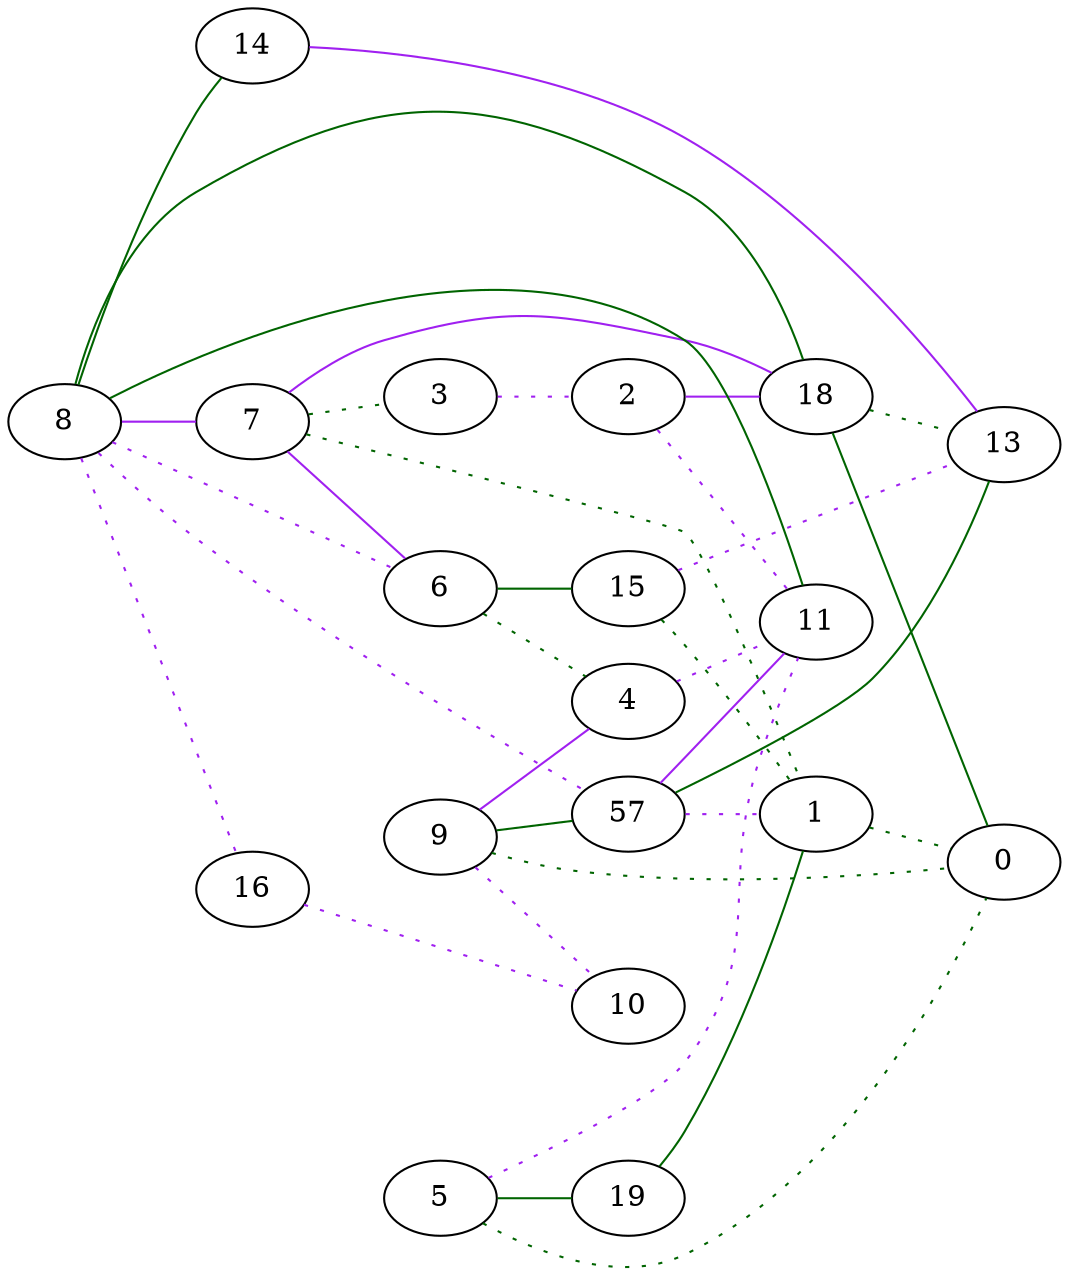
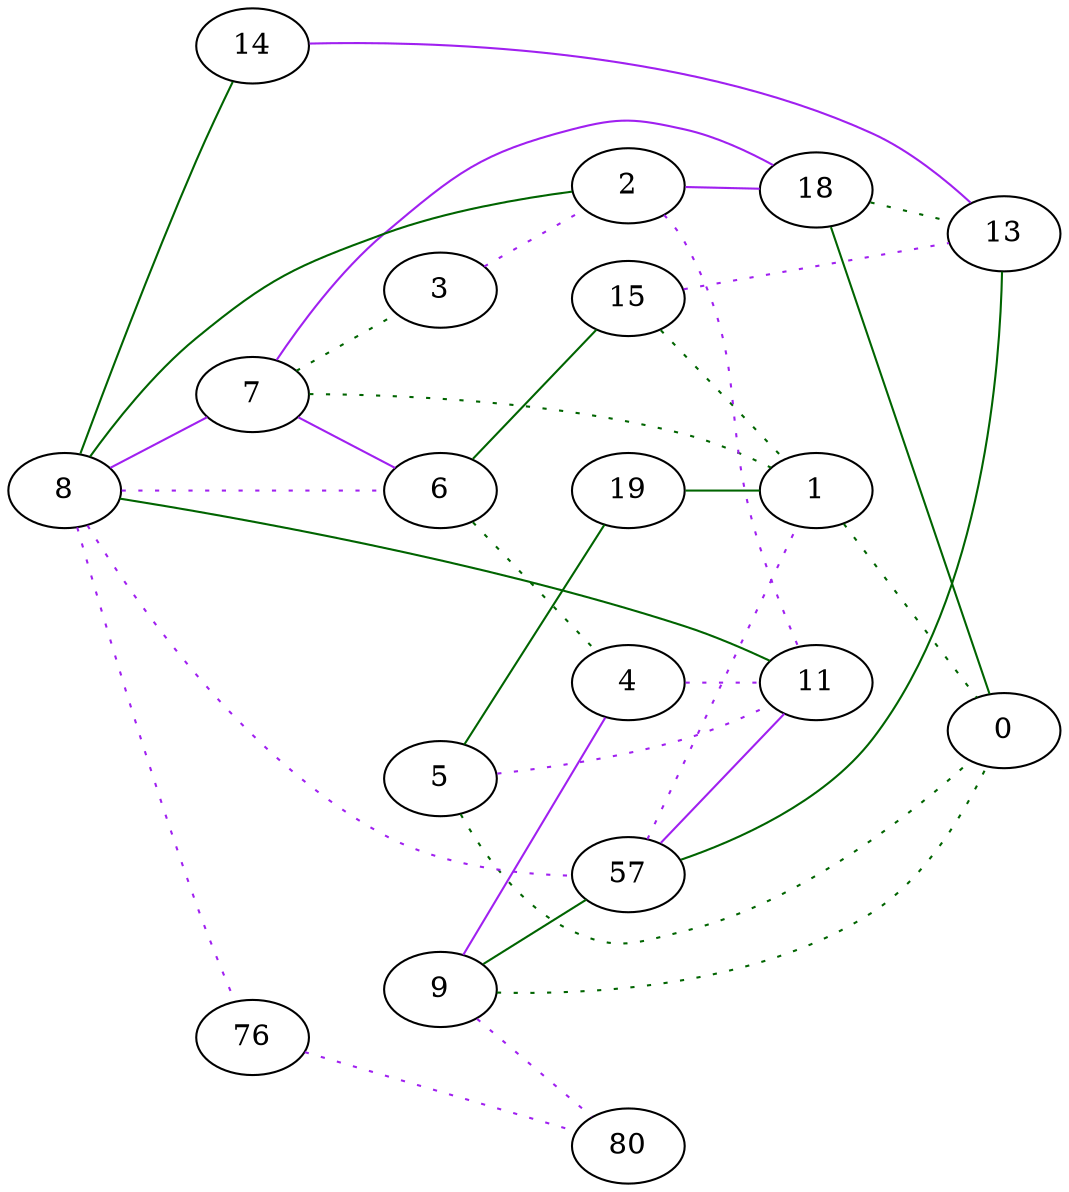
(429, 113) -> (299, 268)
(253, 889) -> (253, 1037)
(628, 1006) -> (628, 1146)
